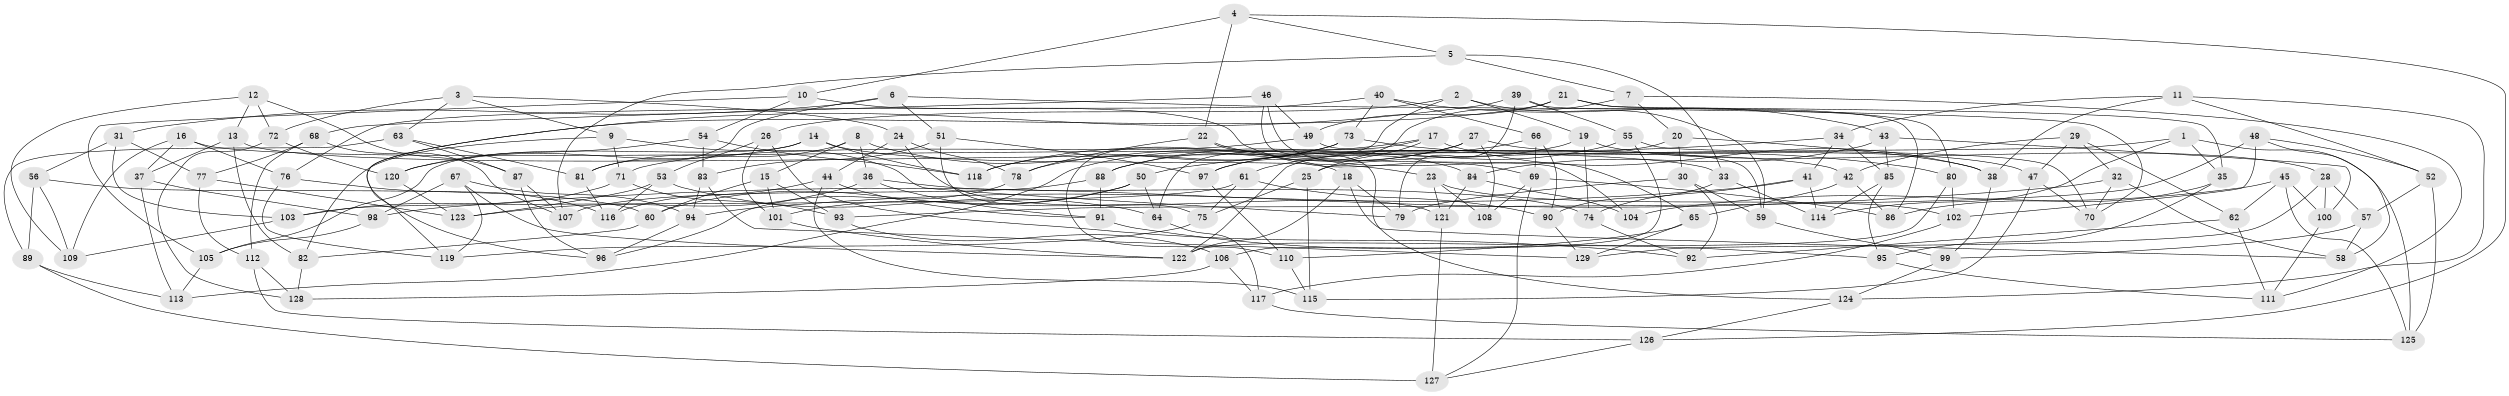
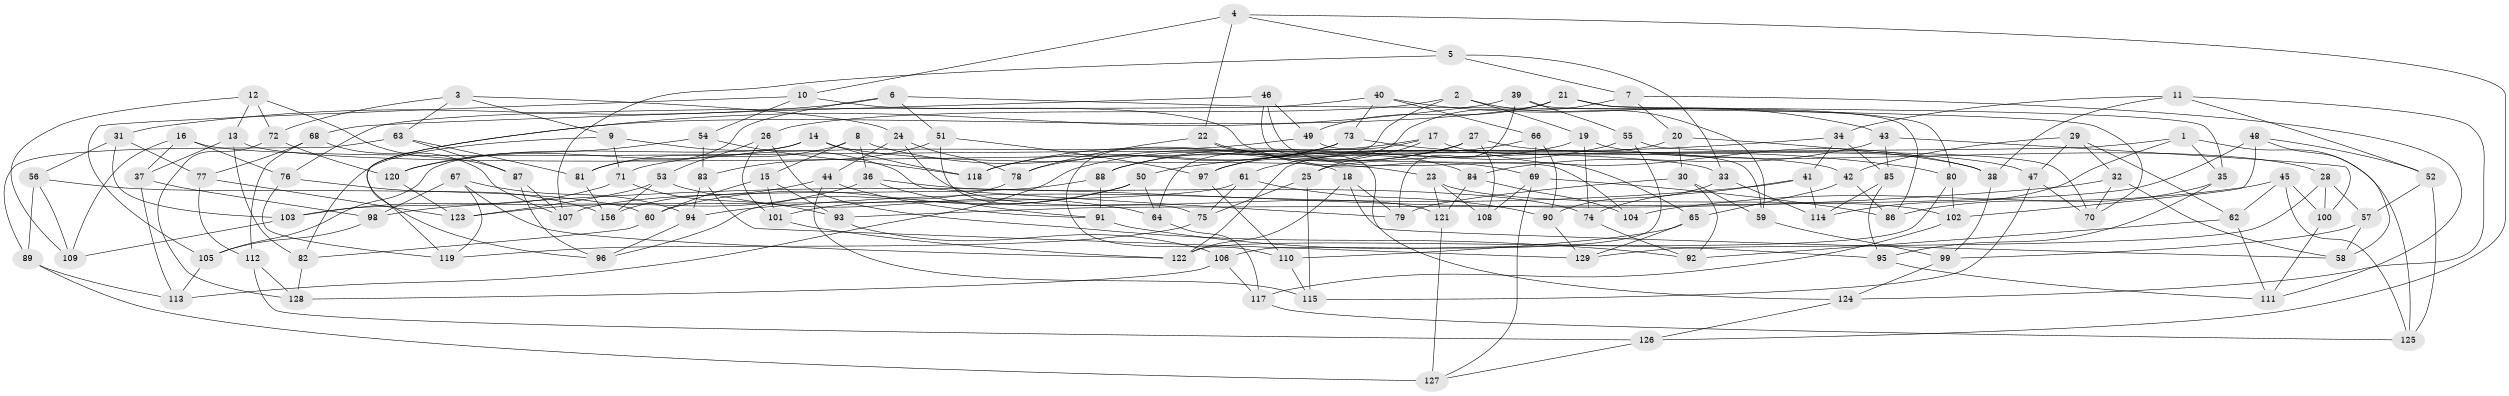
(608, 218) -> (608, 218)
